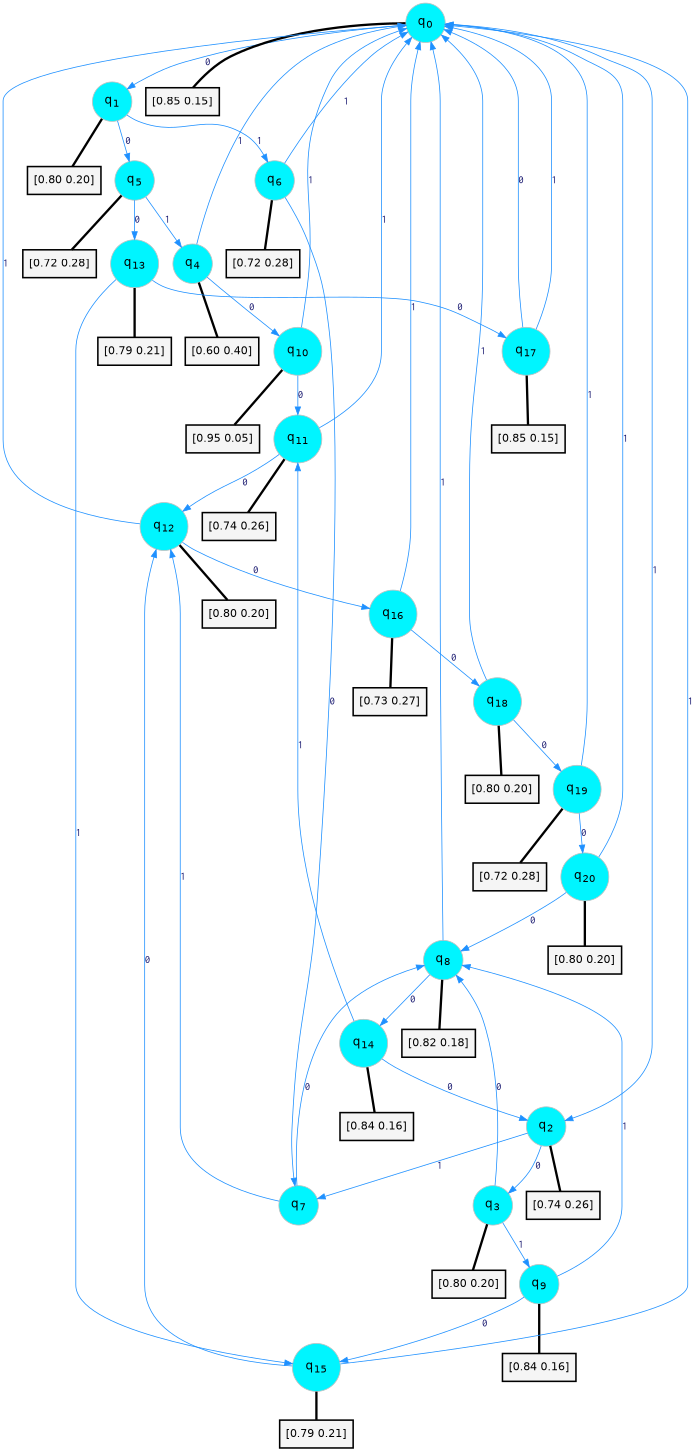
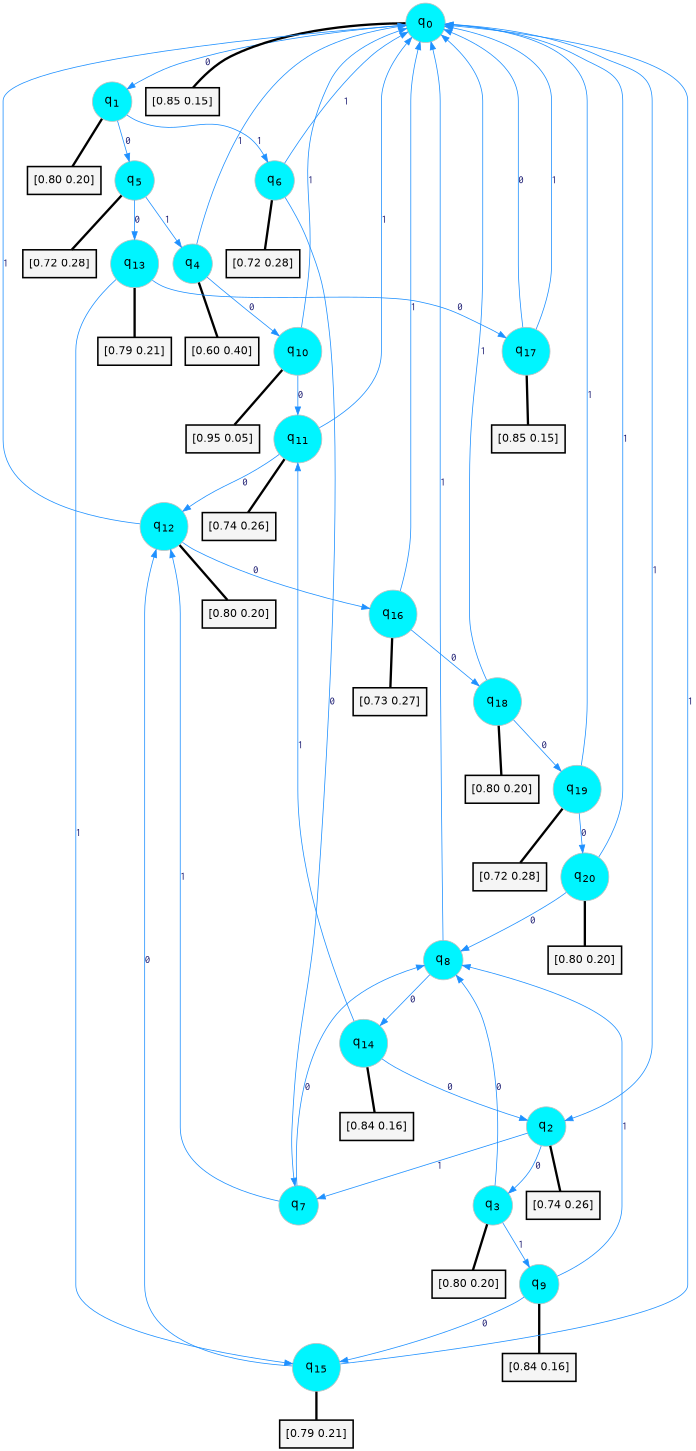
(439, 1043) -> none
